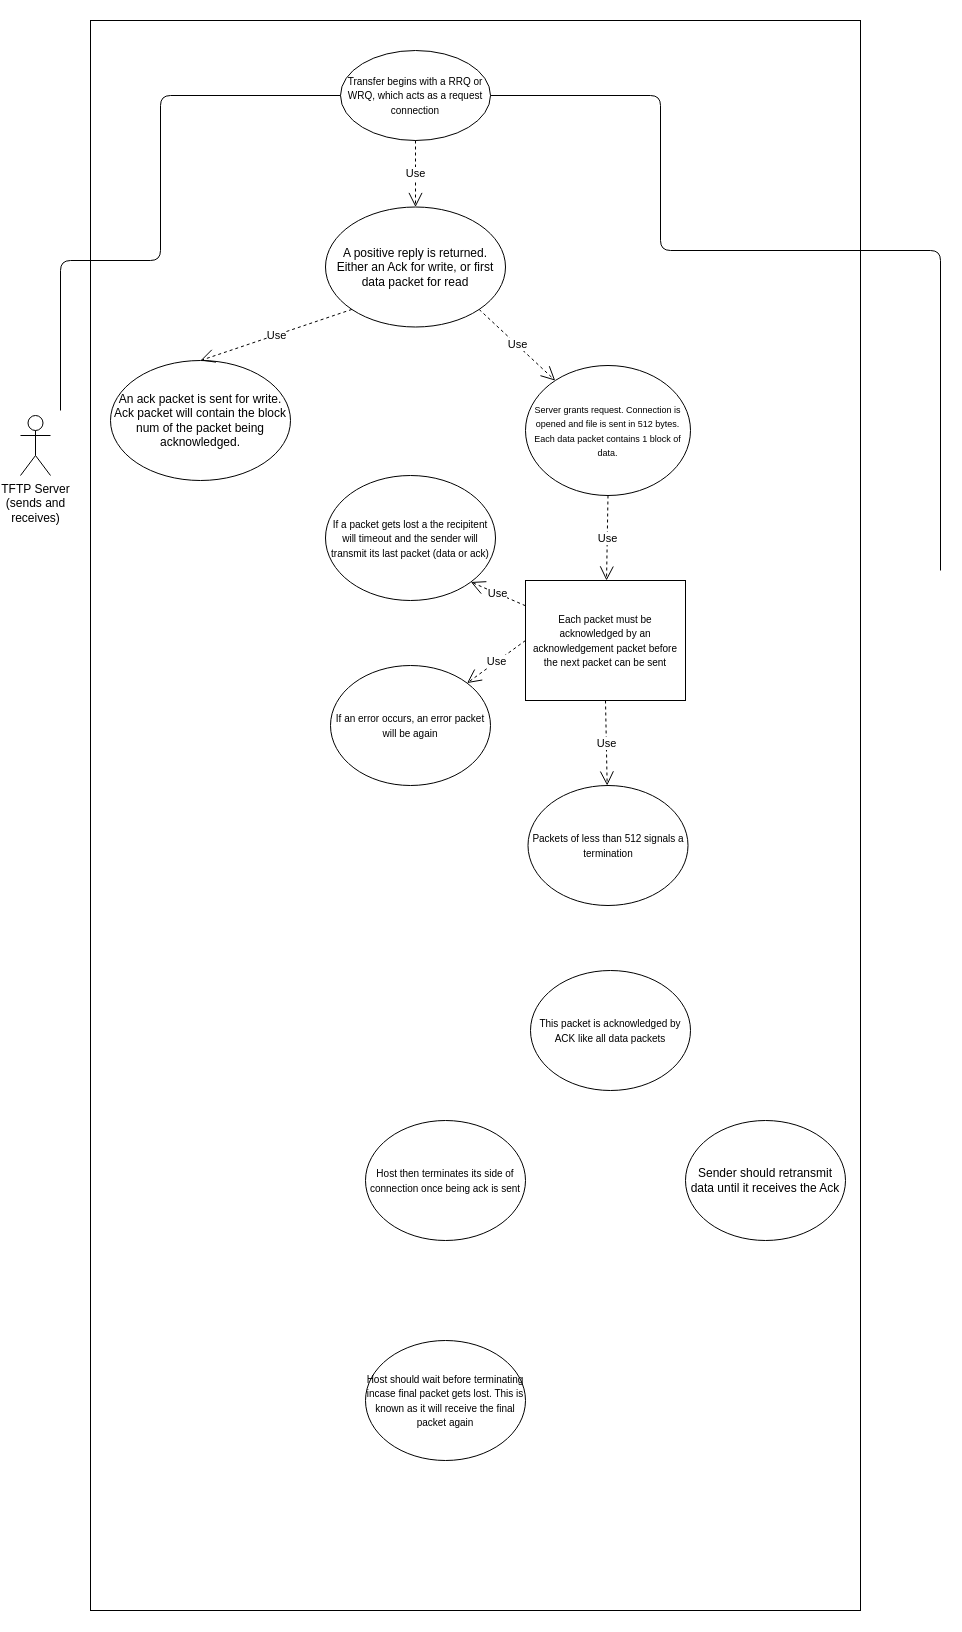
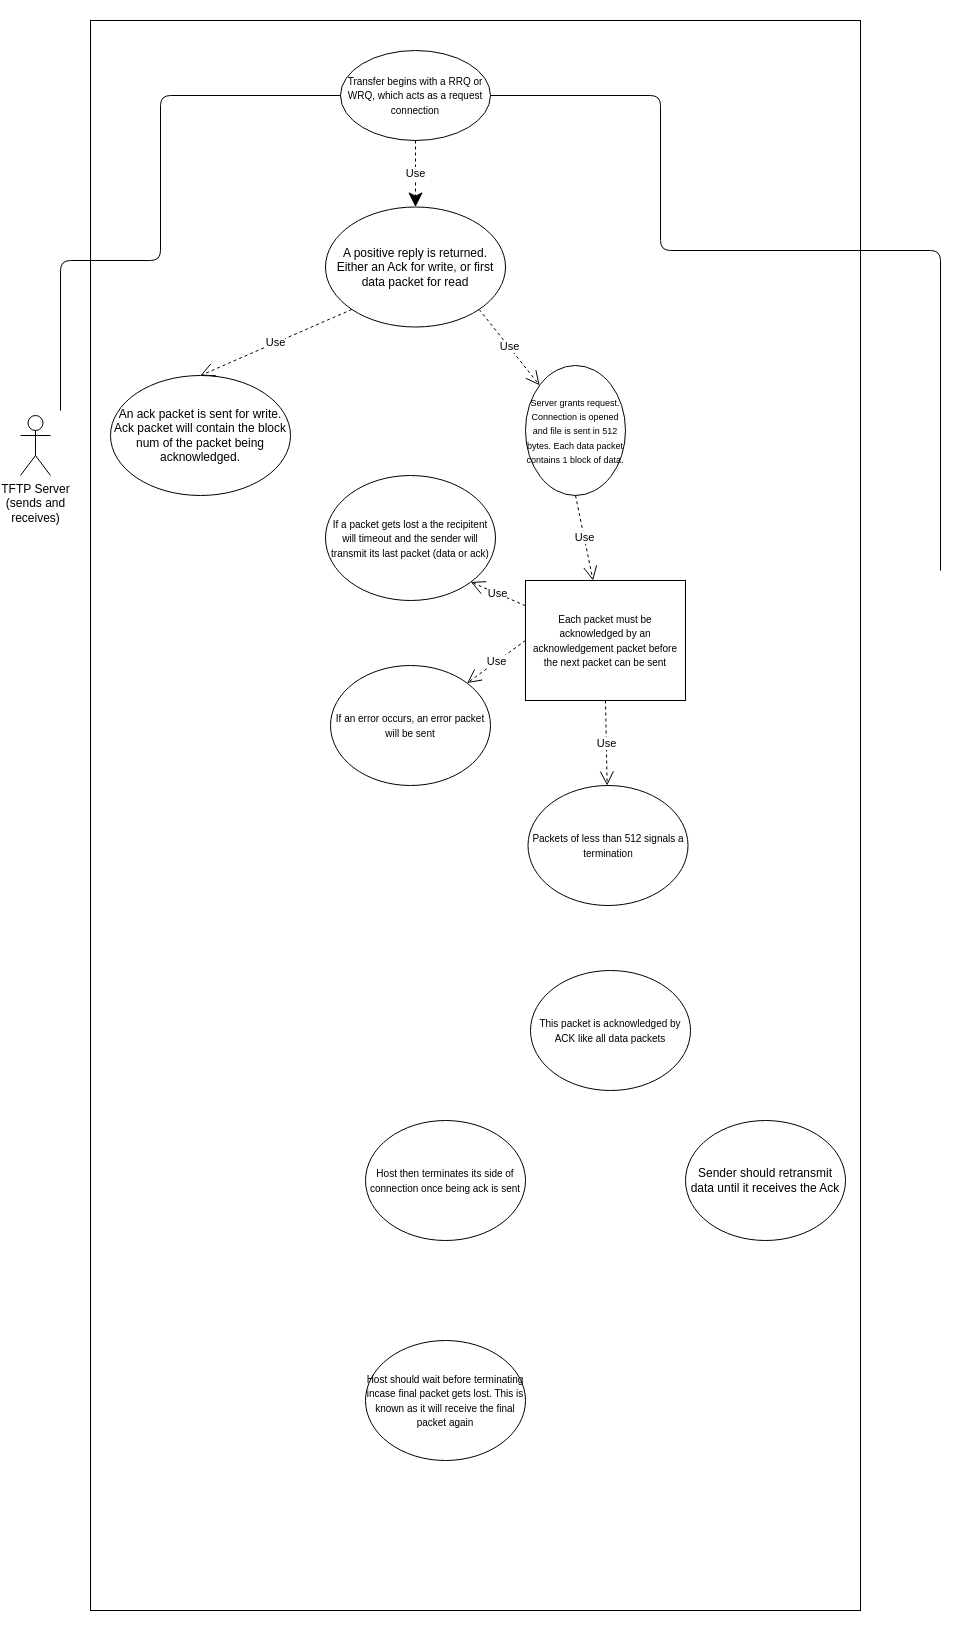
(416, 198) -> (416, 194)
(201, 421) -> (201, 436)
(608, 431) -> (576, 431)
(411, 726) -> (411, 726)
